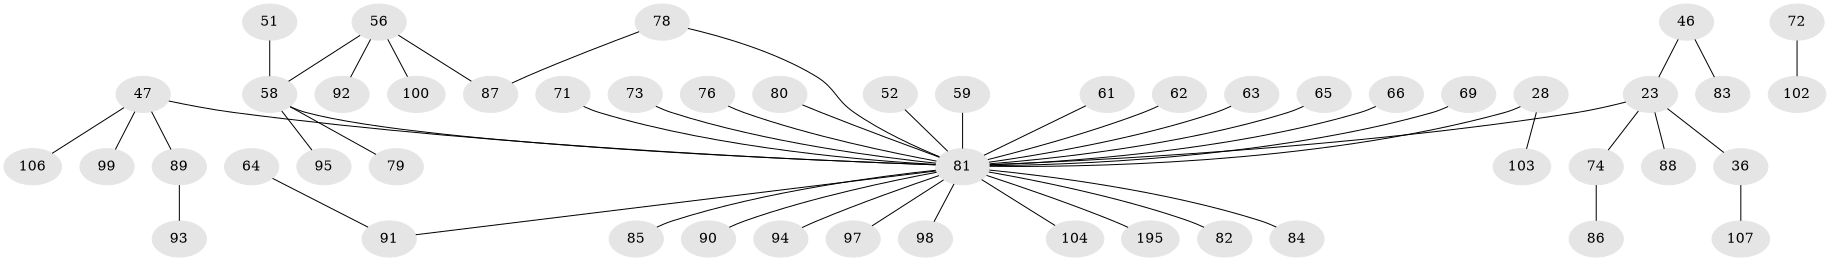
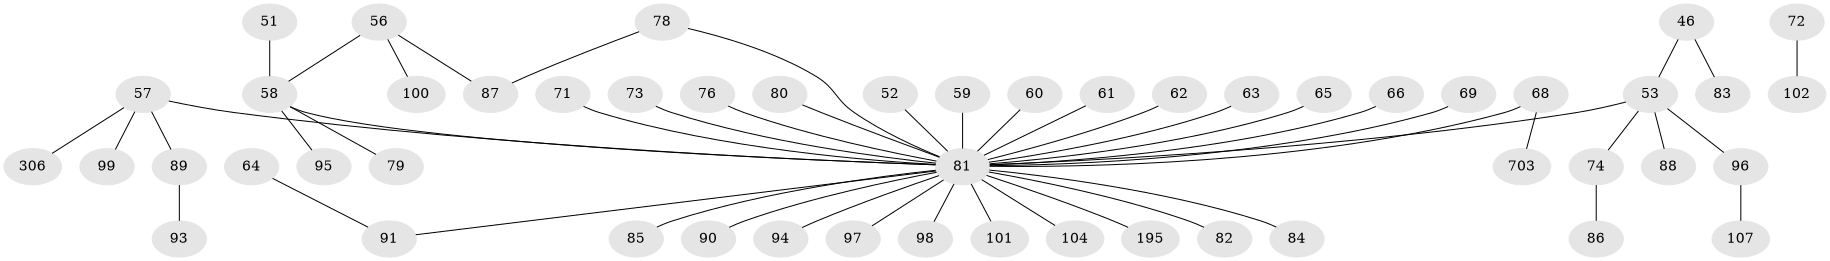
(143, 94) -> (143, 94)
(342, 94) -> none
none -> (1035, 94)
(1541, 94) -> (1541, 94)
(1650, 94) -> (1650, 94)
(33, 167) -> (33, 167)
(1522, 167) -> (1522, 167)
(1741, 167) -> (1741, 167)
none -> (1000, 239)
